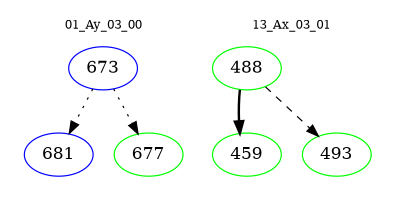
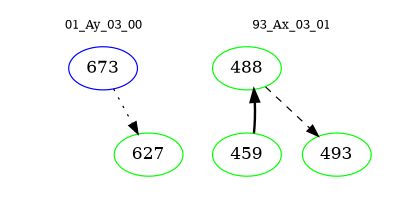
(292, 26) -> (292, 26)
(239, 105) -> (255, 118)
(59, 155) -> none
(149, 155) -> (149, 155)
